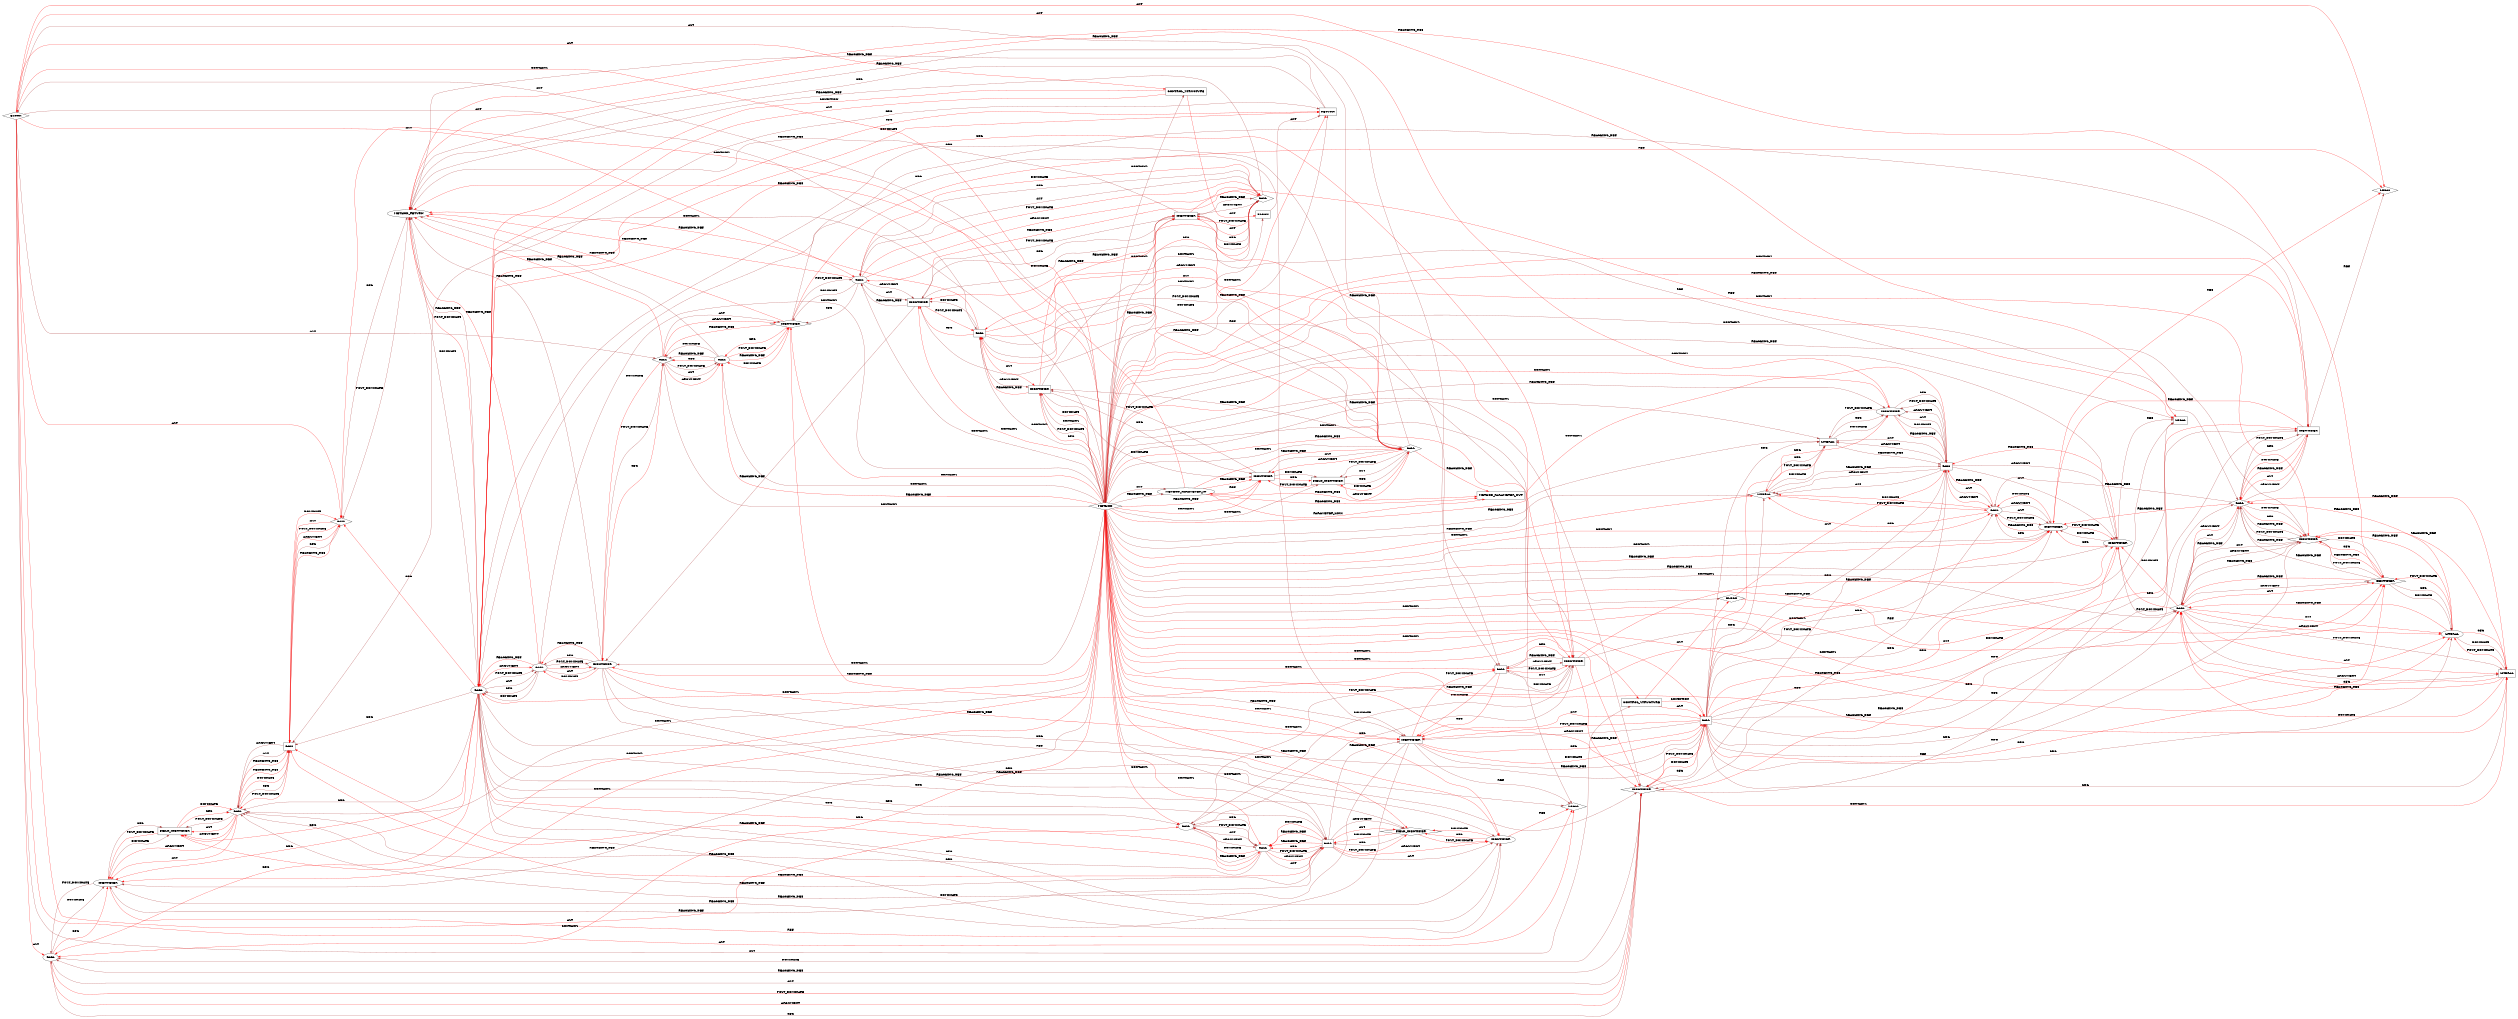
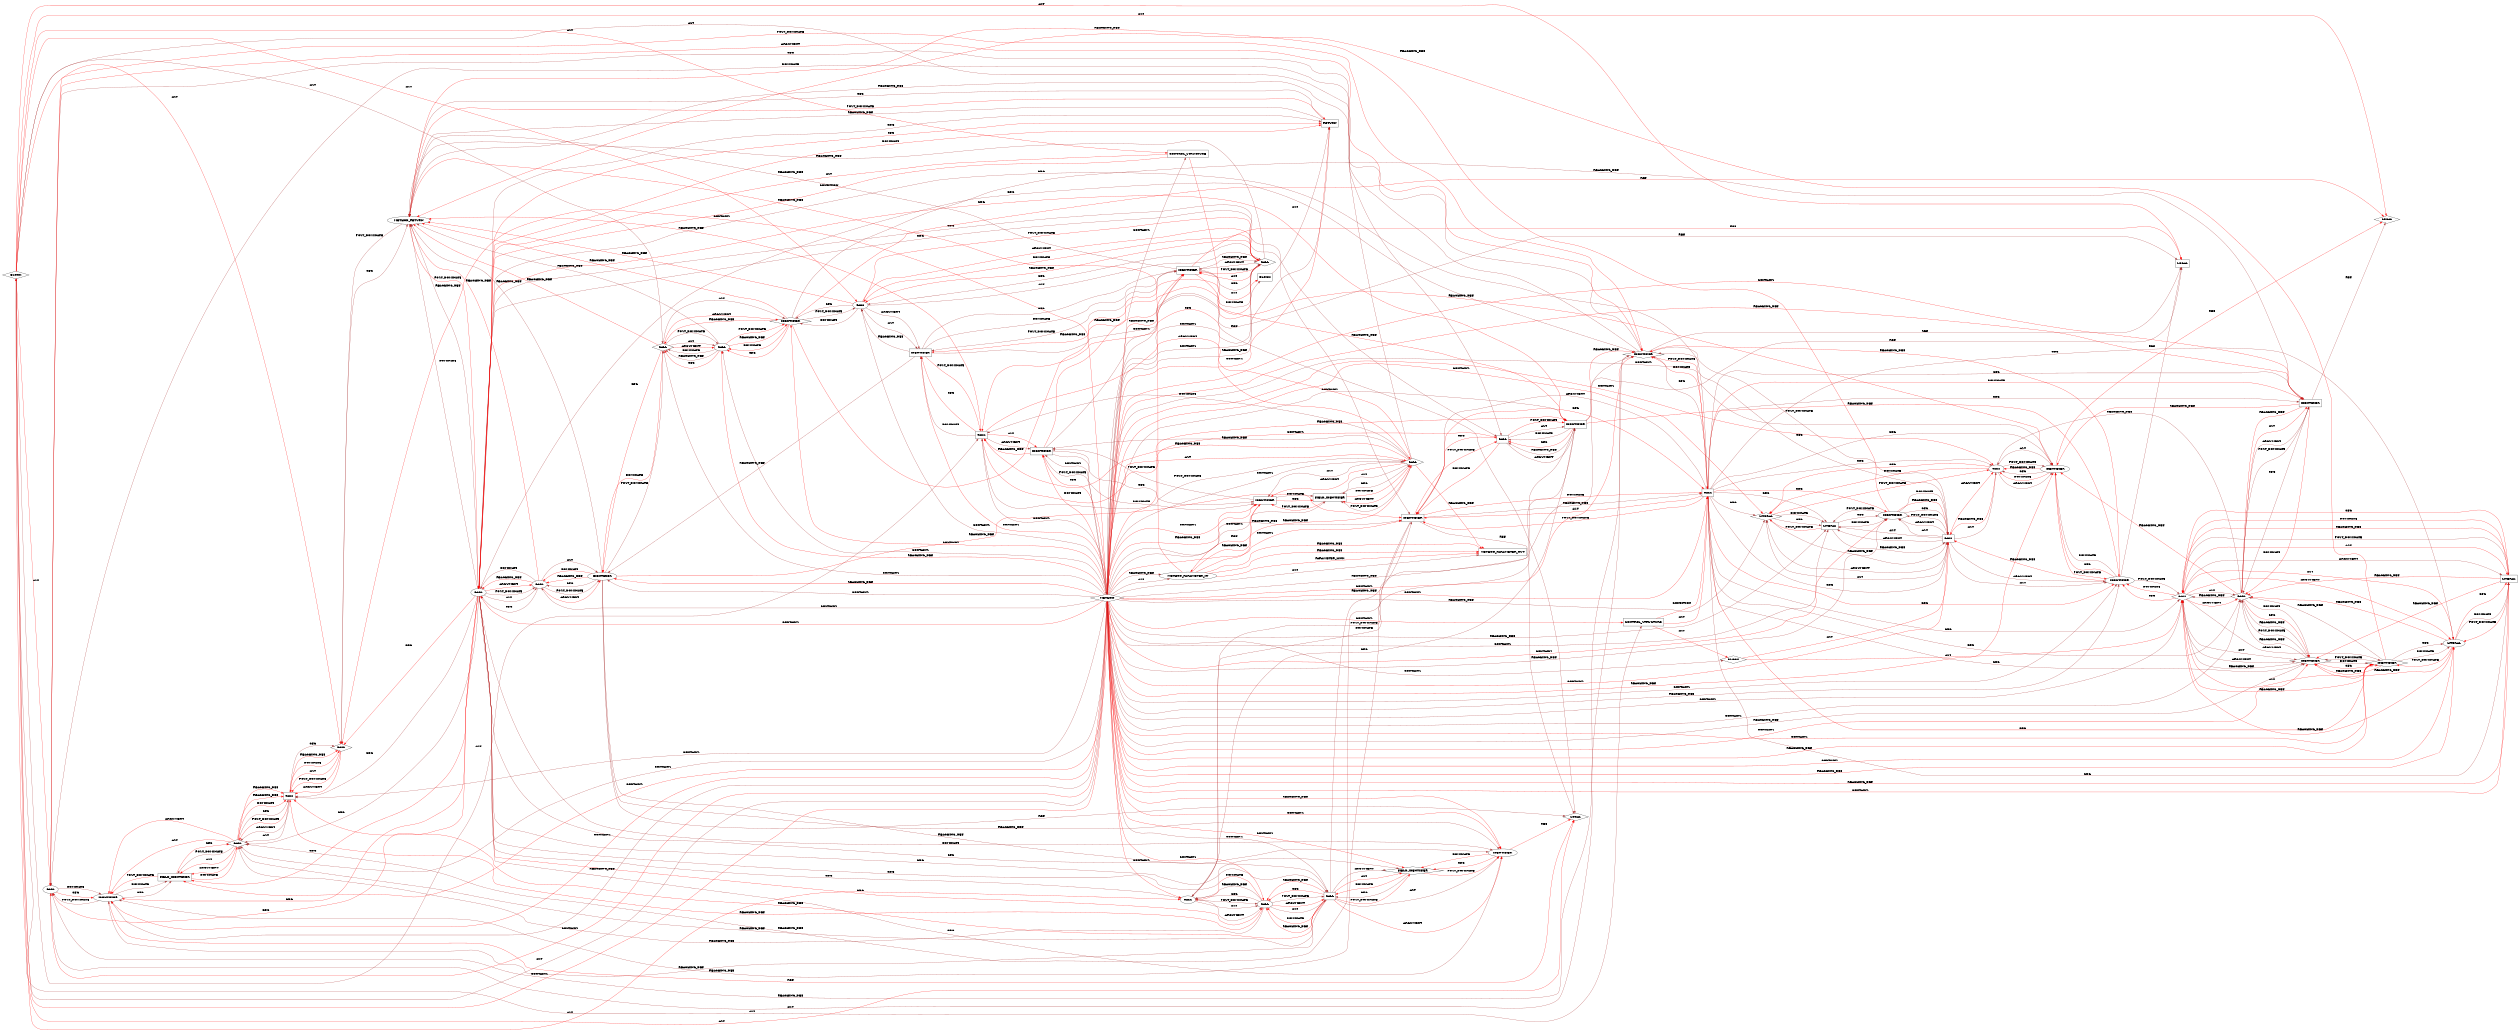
none -> (831, 110)
none -> (1294, 573)
